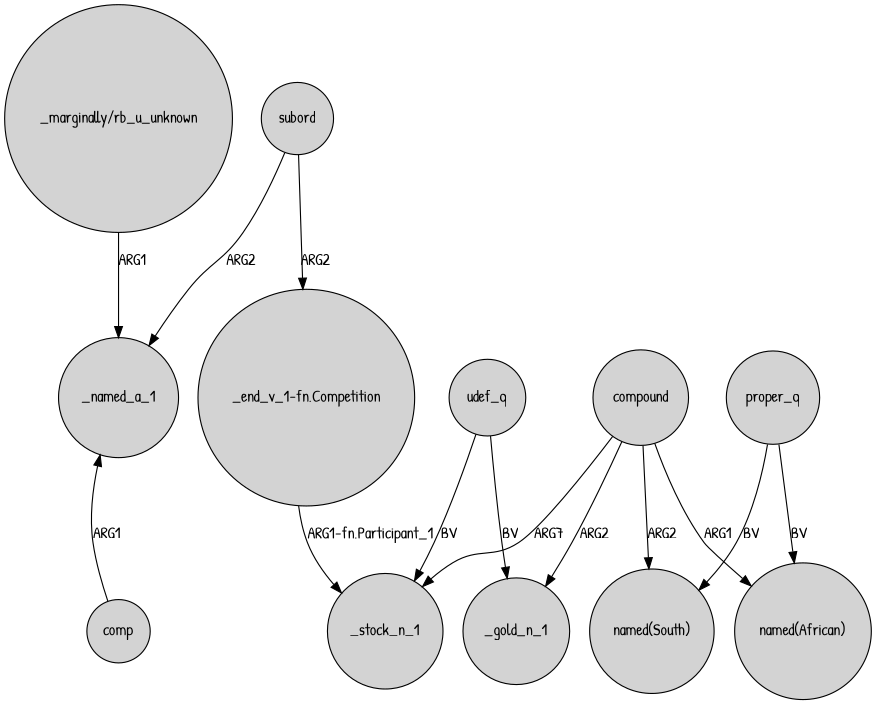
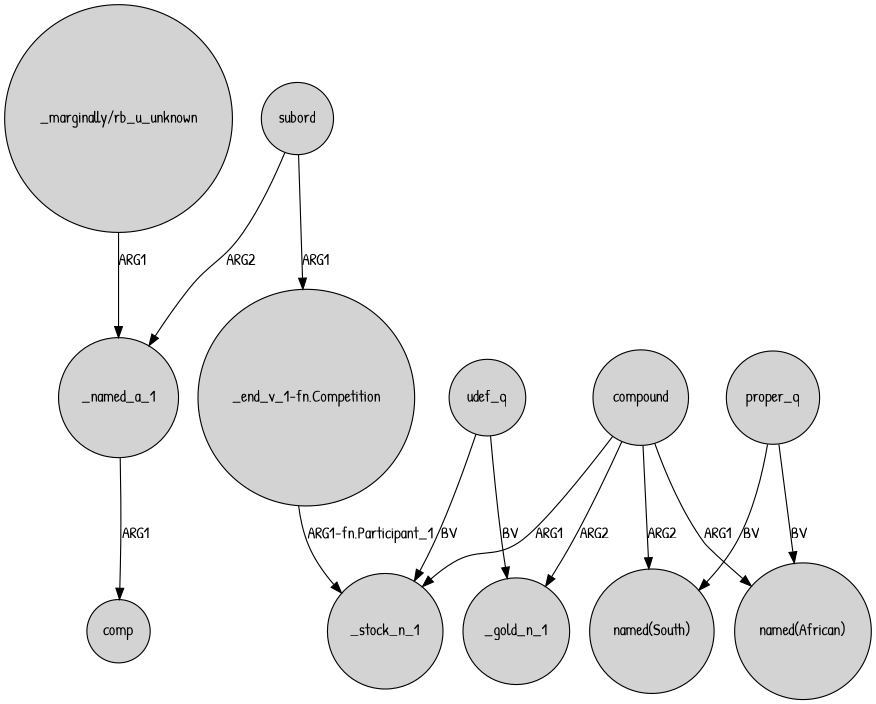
(316, 261) -> (316, 261)
(92, 534) -> (121, 523)
(549, 534) -> (549, 534)
